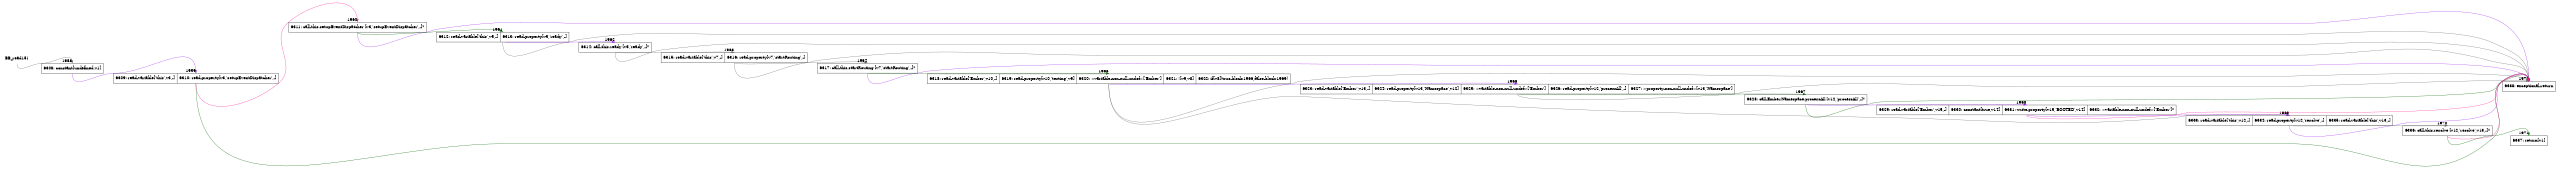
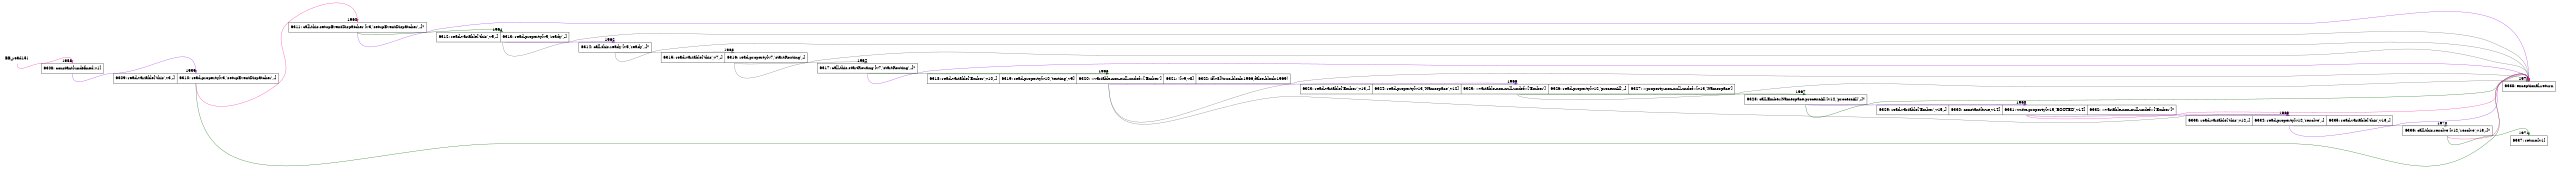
(44, 63) -> (44, 63)
